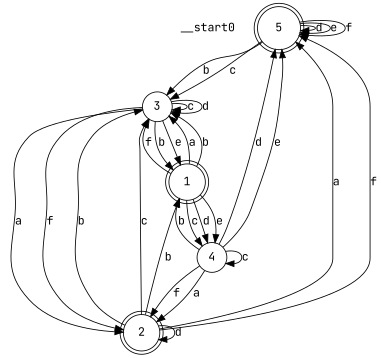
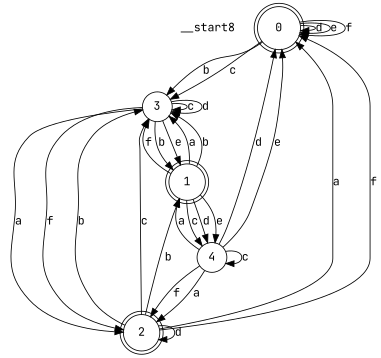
(208, 28) -> (208, 28)
(279, 28) -> (279, 28)
(182, 221) -> (182, 221)
